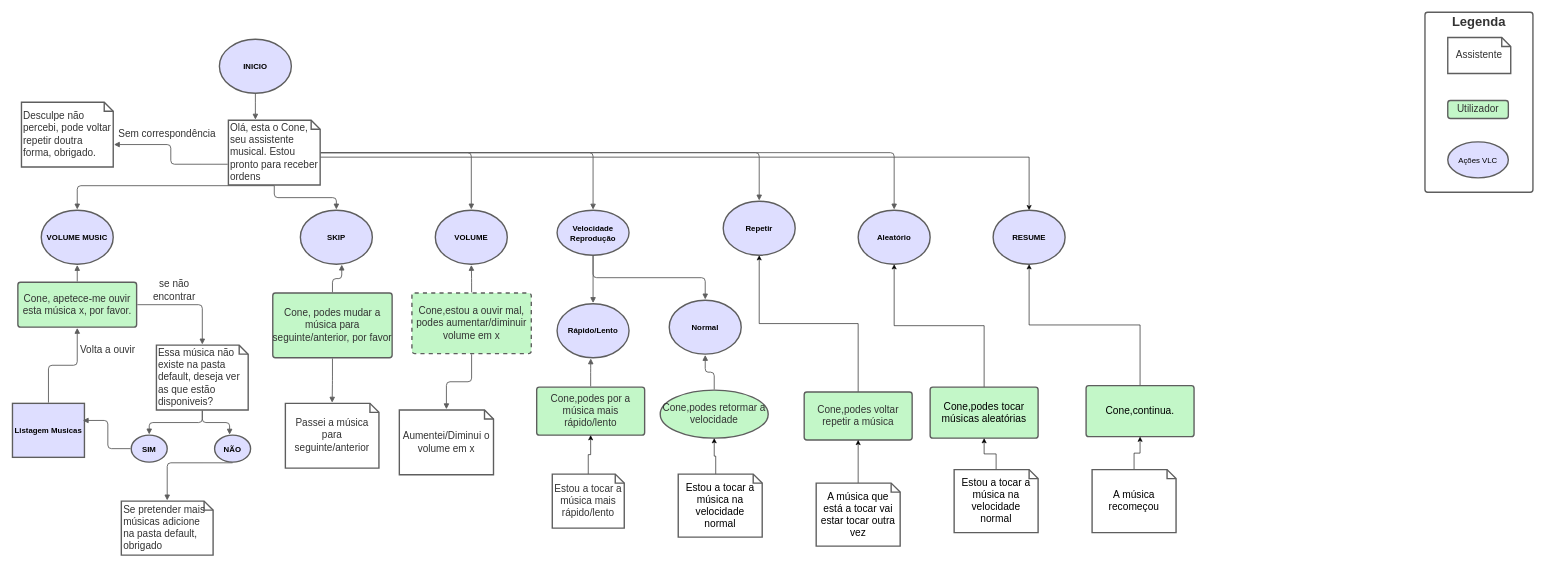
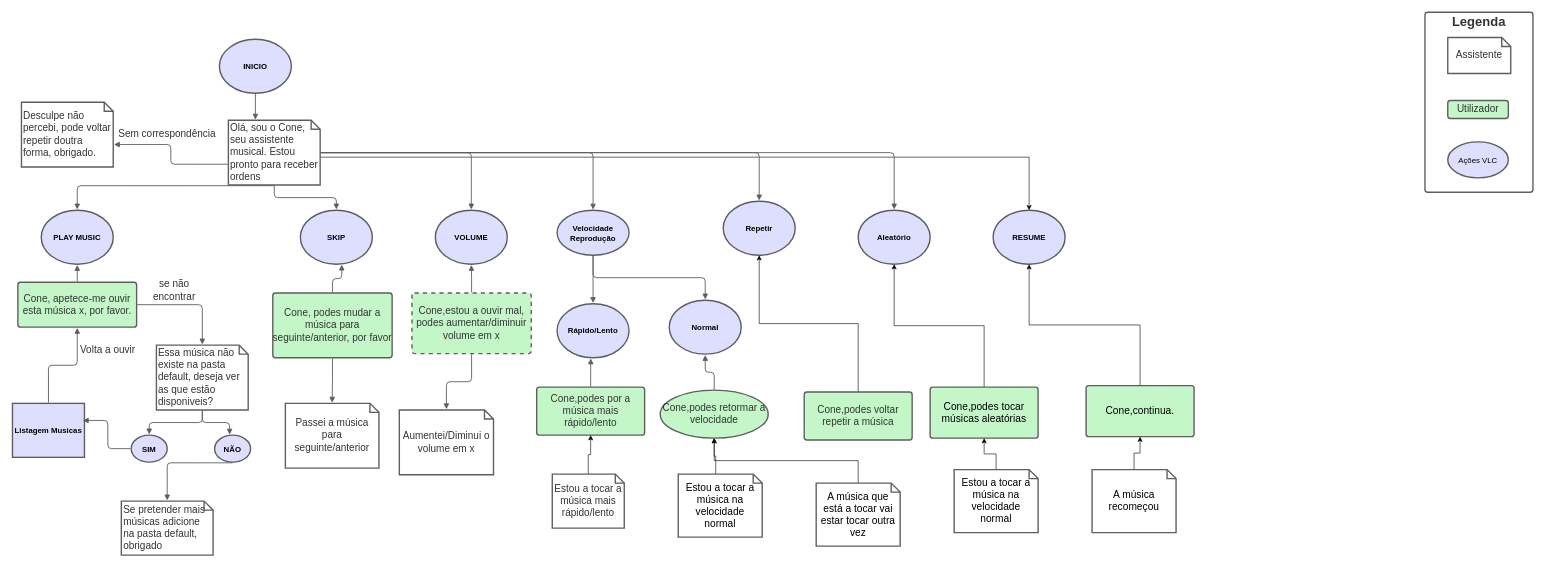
(275, 153) -> (275, 153)
(77, 237) -> (77, 237)
(858, 460) -> (788, 461)
